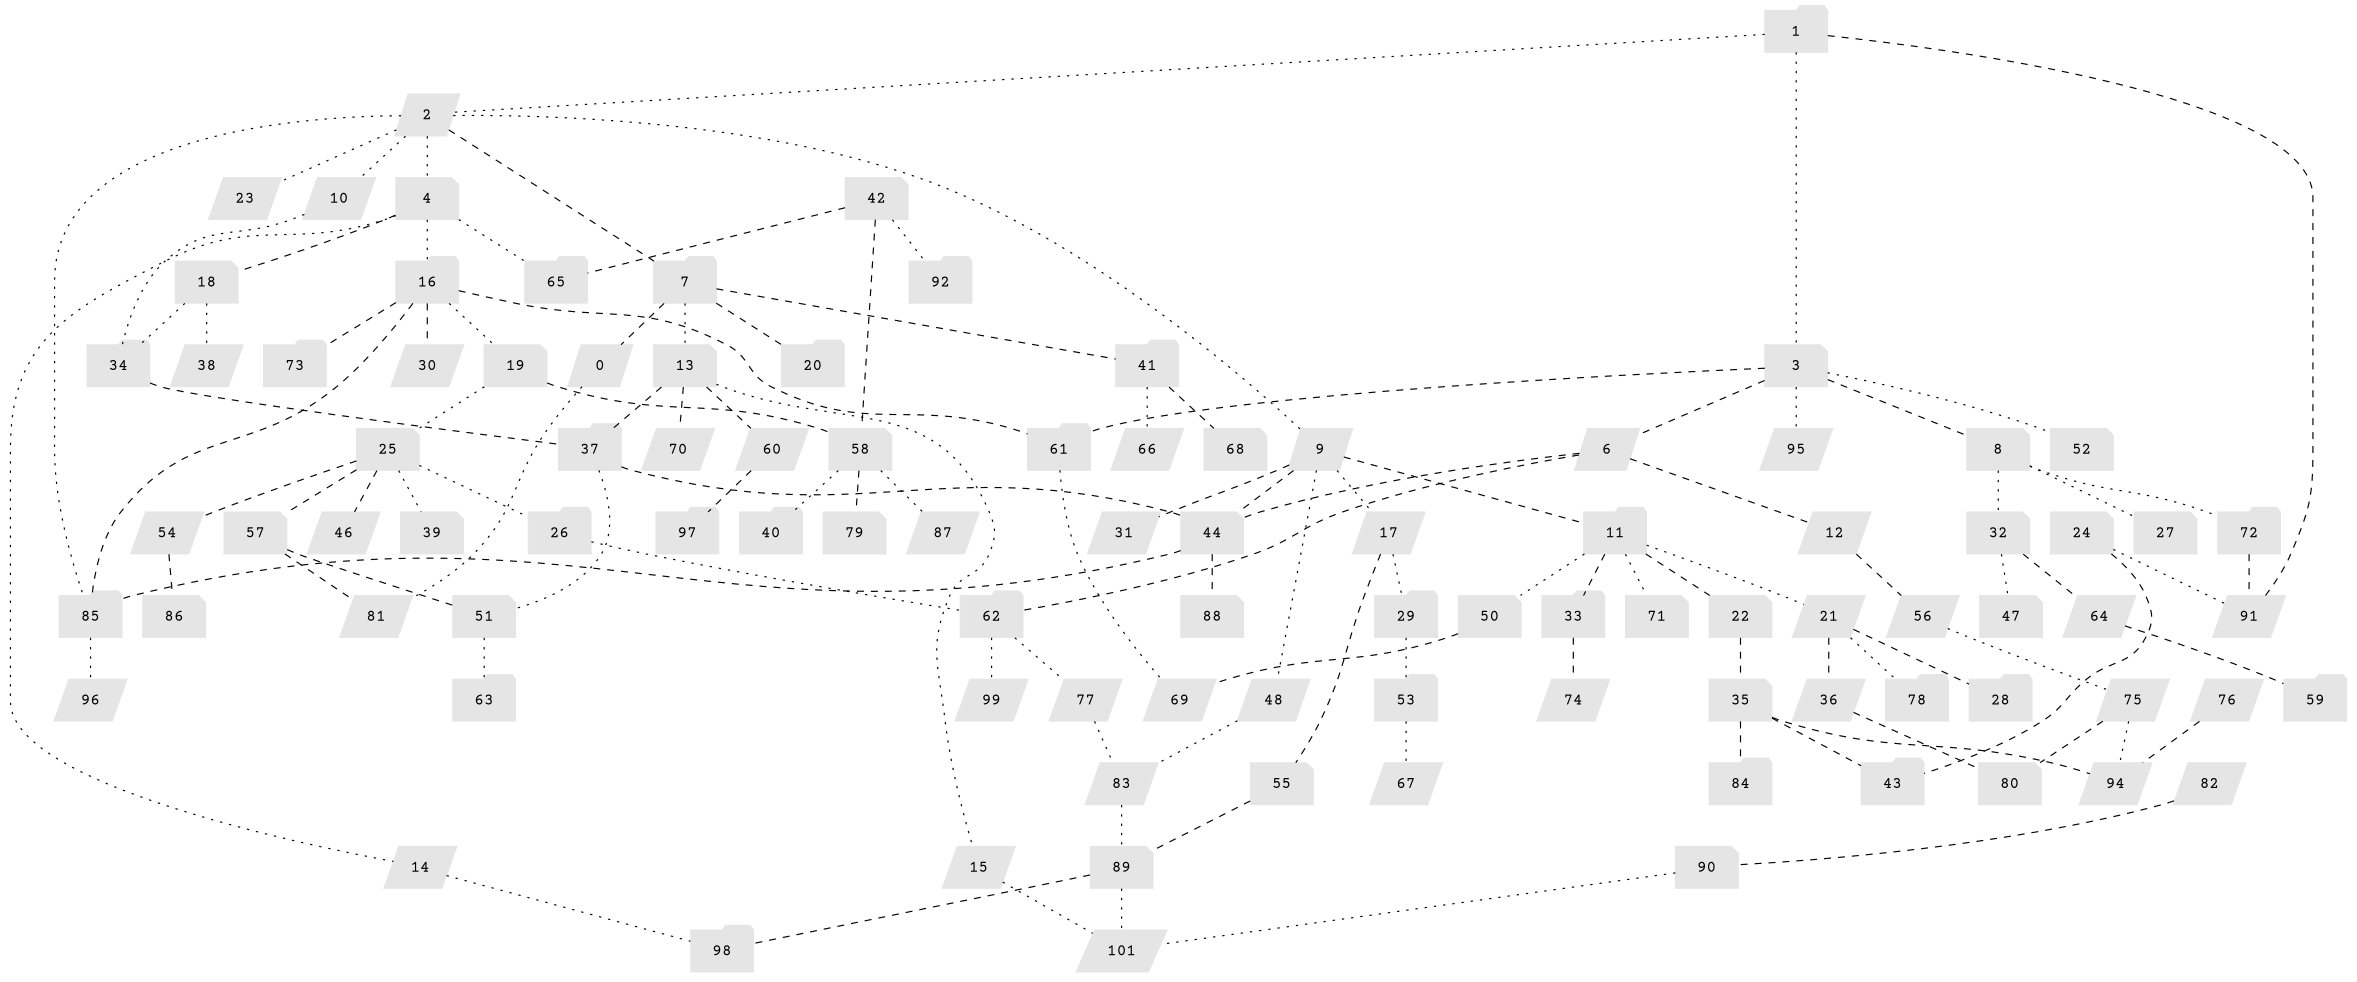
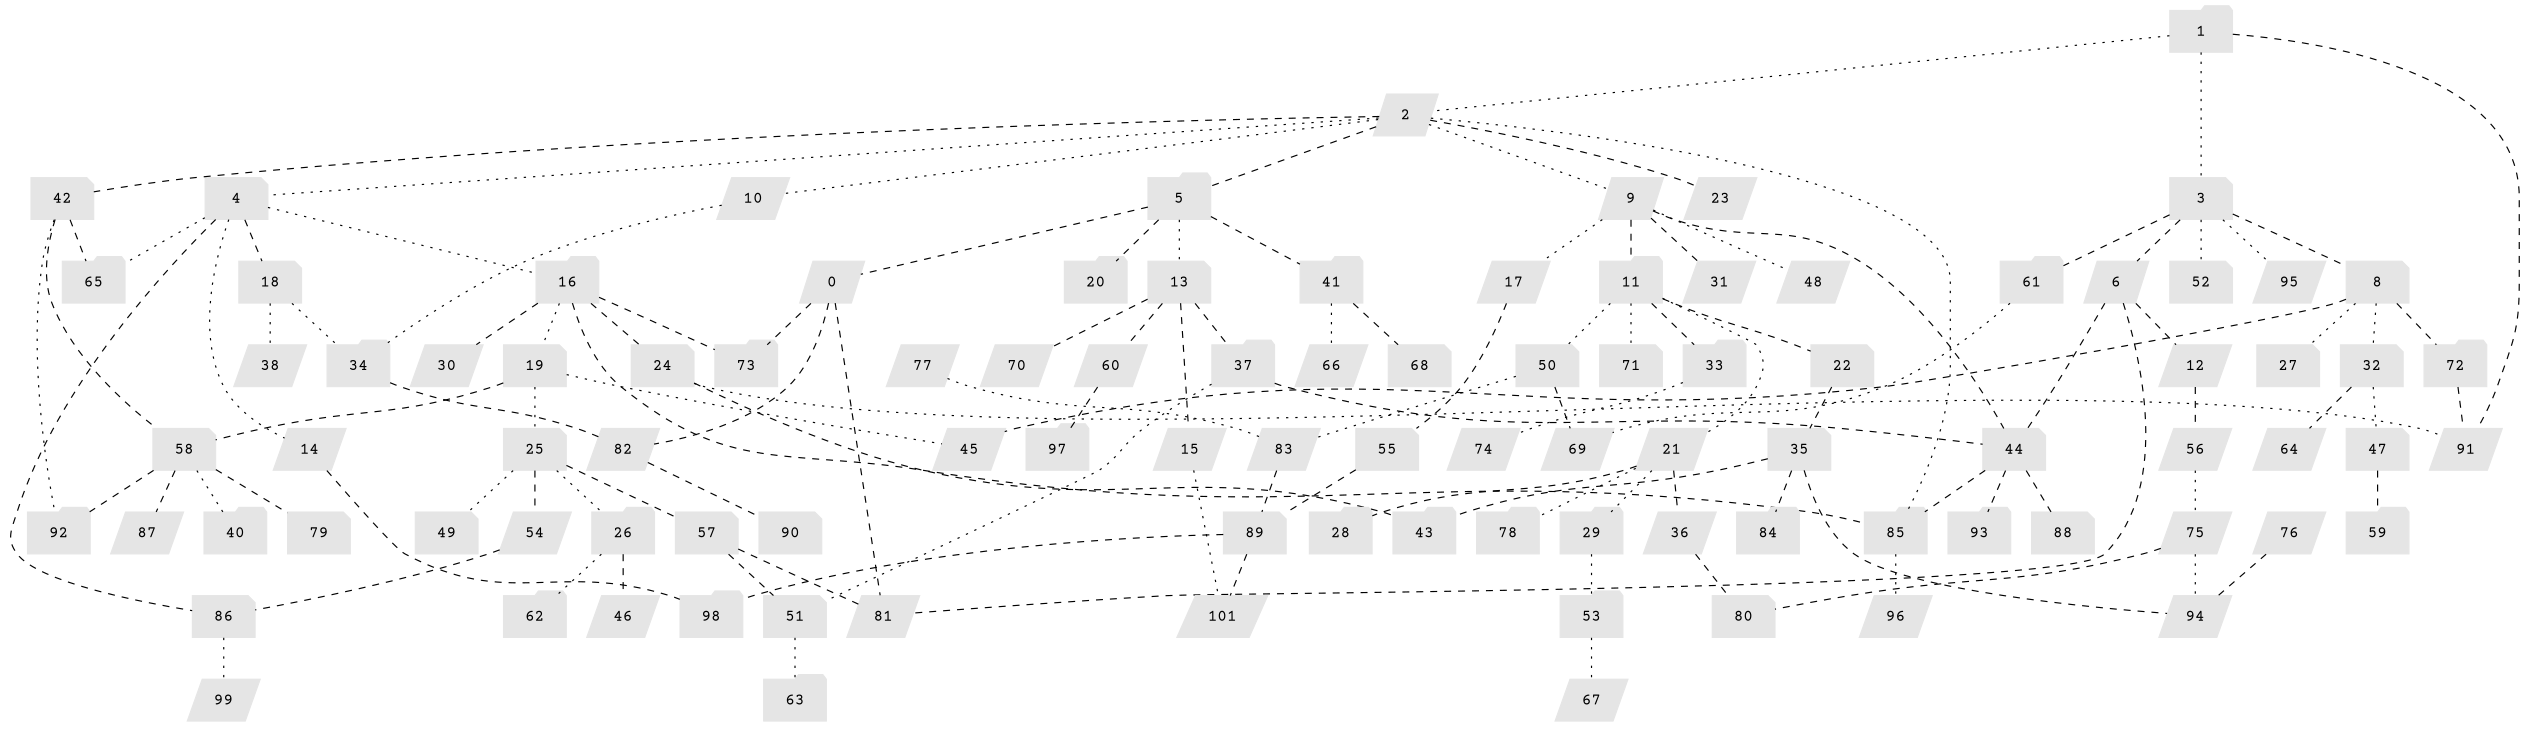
none -> (736, 139)
(338, 156) -> (1564, 148)
(685, 282) -> (1179, 199)
none -> (789, 324)
(745, 361) -> (615, 324)
none -> (767, 403)
(353, 417) -> (494, 409)
none -> (969, 449)
none -> (34, 467)
(894, 484) -> (166, 491)
none -> (122, 491)
(366, 491) -> (623, 575)
(2124, 491) -> (2417, 324)
(512, 497) -> (857, 442)
(995, 532) -> (1185, 366)
(432, 533) -> (447, 533)
none -> (1979, 533)
(1288, 539) -> (1642, 587)
(1397, 575) -> (1631, 491)
(2205, 653) -> (2378, 491)
(992, 658) -> (224, 658)
(1573, 658) -> (1601, 408)
(1039, 659) -> none
(1198, 742) -> (1421, 405)
(1122, 826) -> (1272, 484)
(568, 908) -> (484, 580)
(1122, 909) -> (1239, 575)
(1418, 909) -> none
